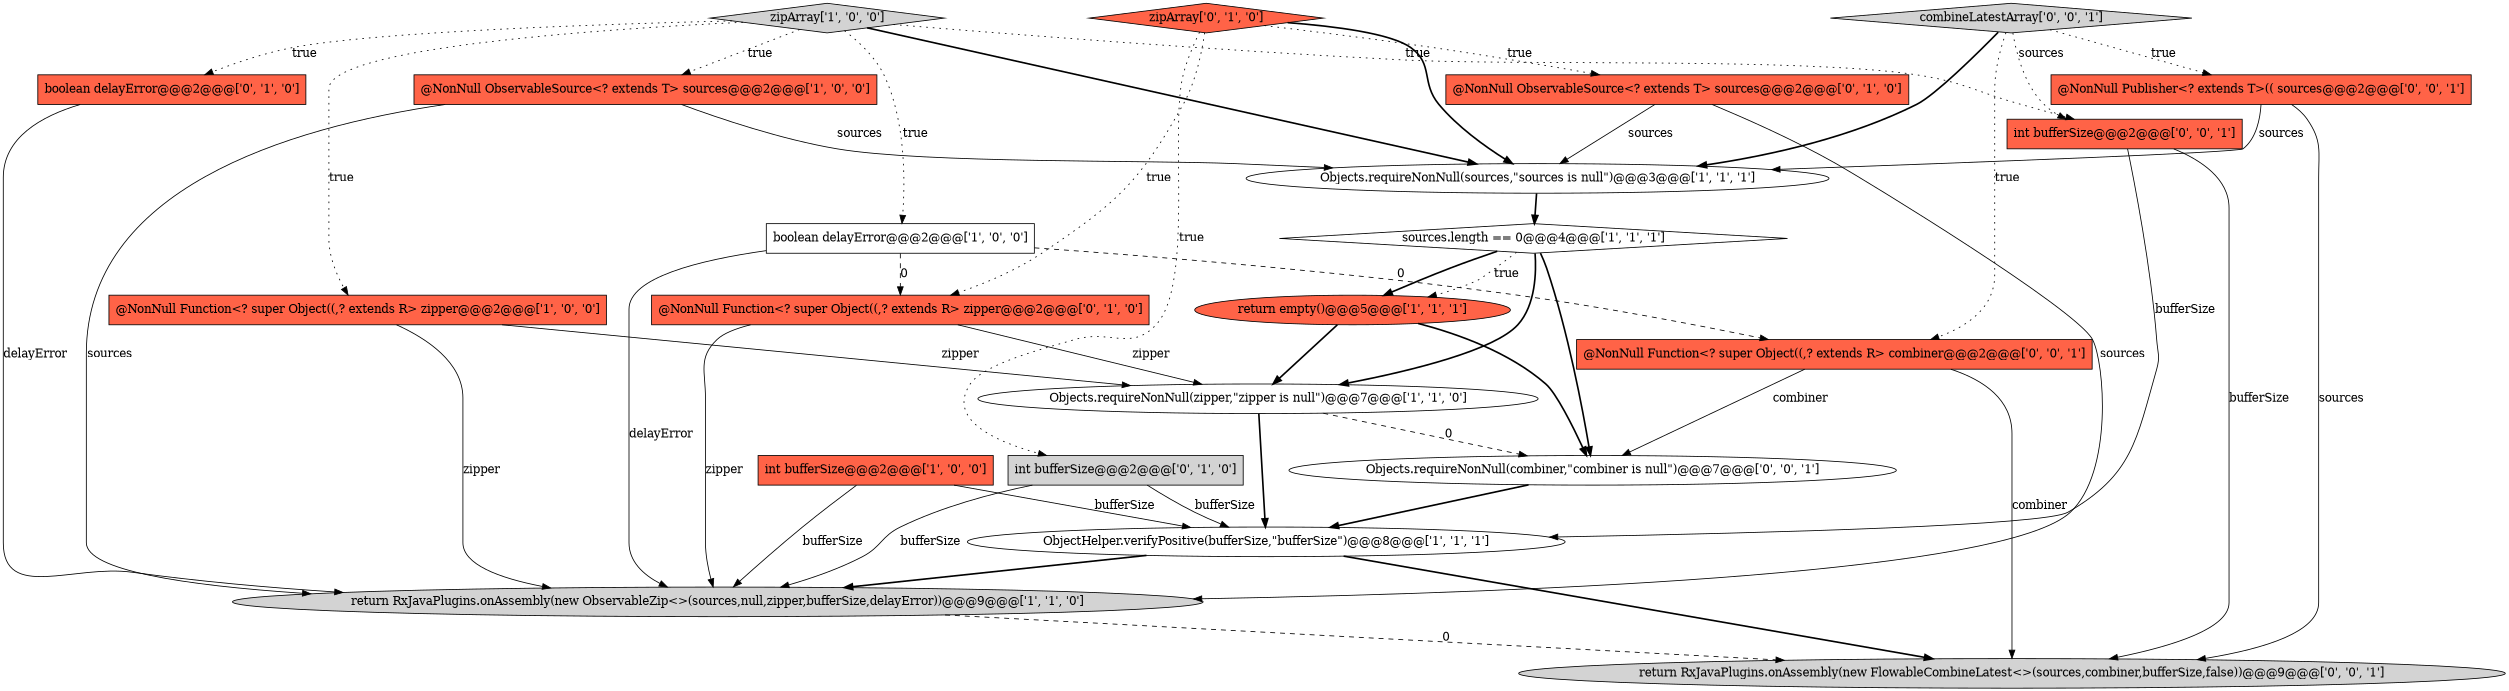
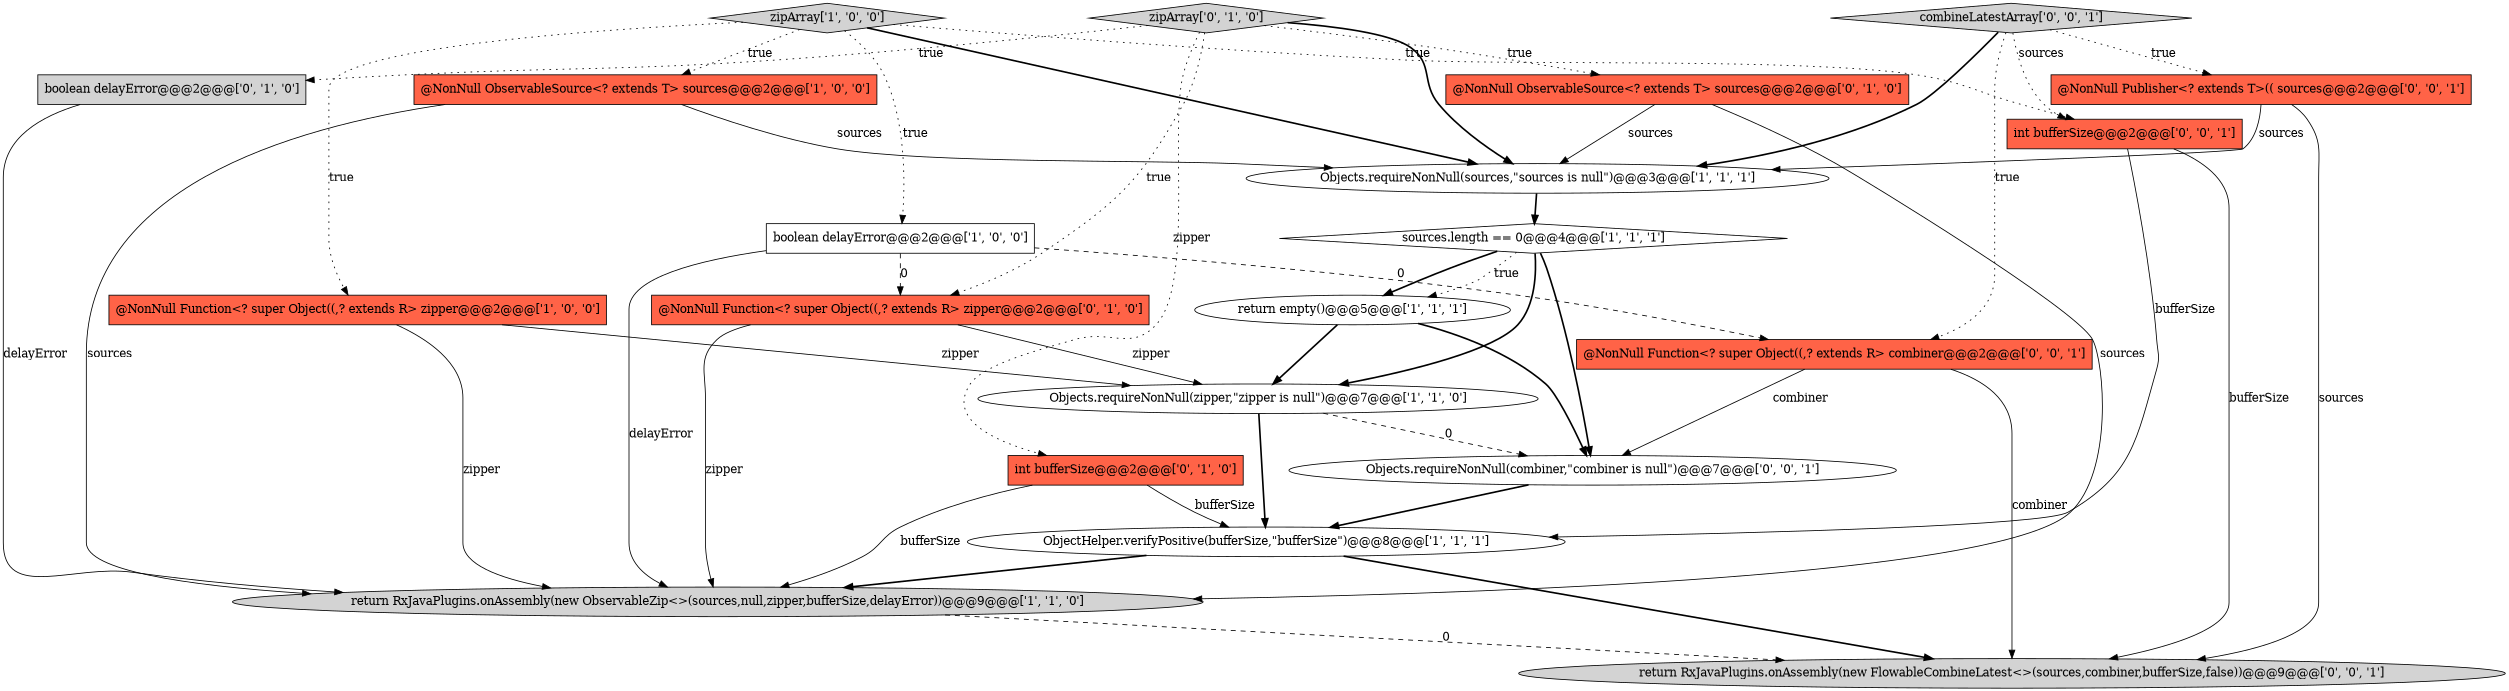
(1206, 18) -> (1206, 18)
(470, 31) -> (732, 63)
(172, 90) -> (172, 90)
(1192, 238) -> (1192, 238)
(1353, 310) -> (1353, 310)
(876, 470) -> none
(1126, 470) -> (1126, 470)
